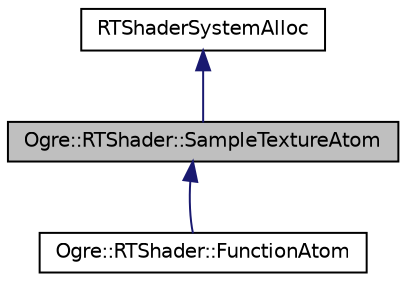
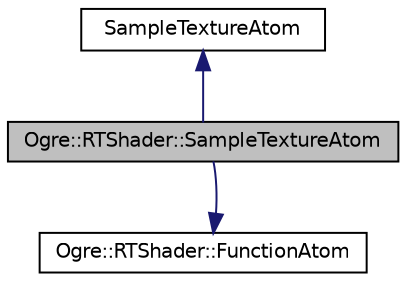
(203, 30) -> (203, 30)
(190, 207) -> (216, 187)
